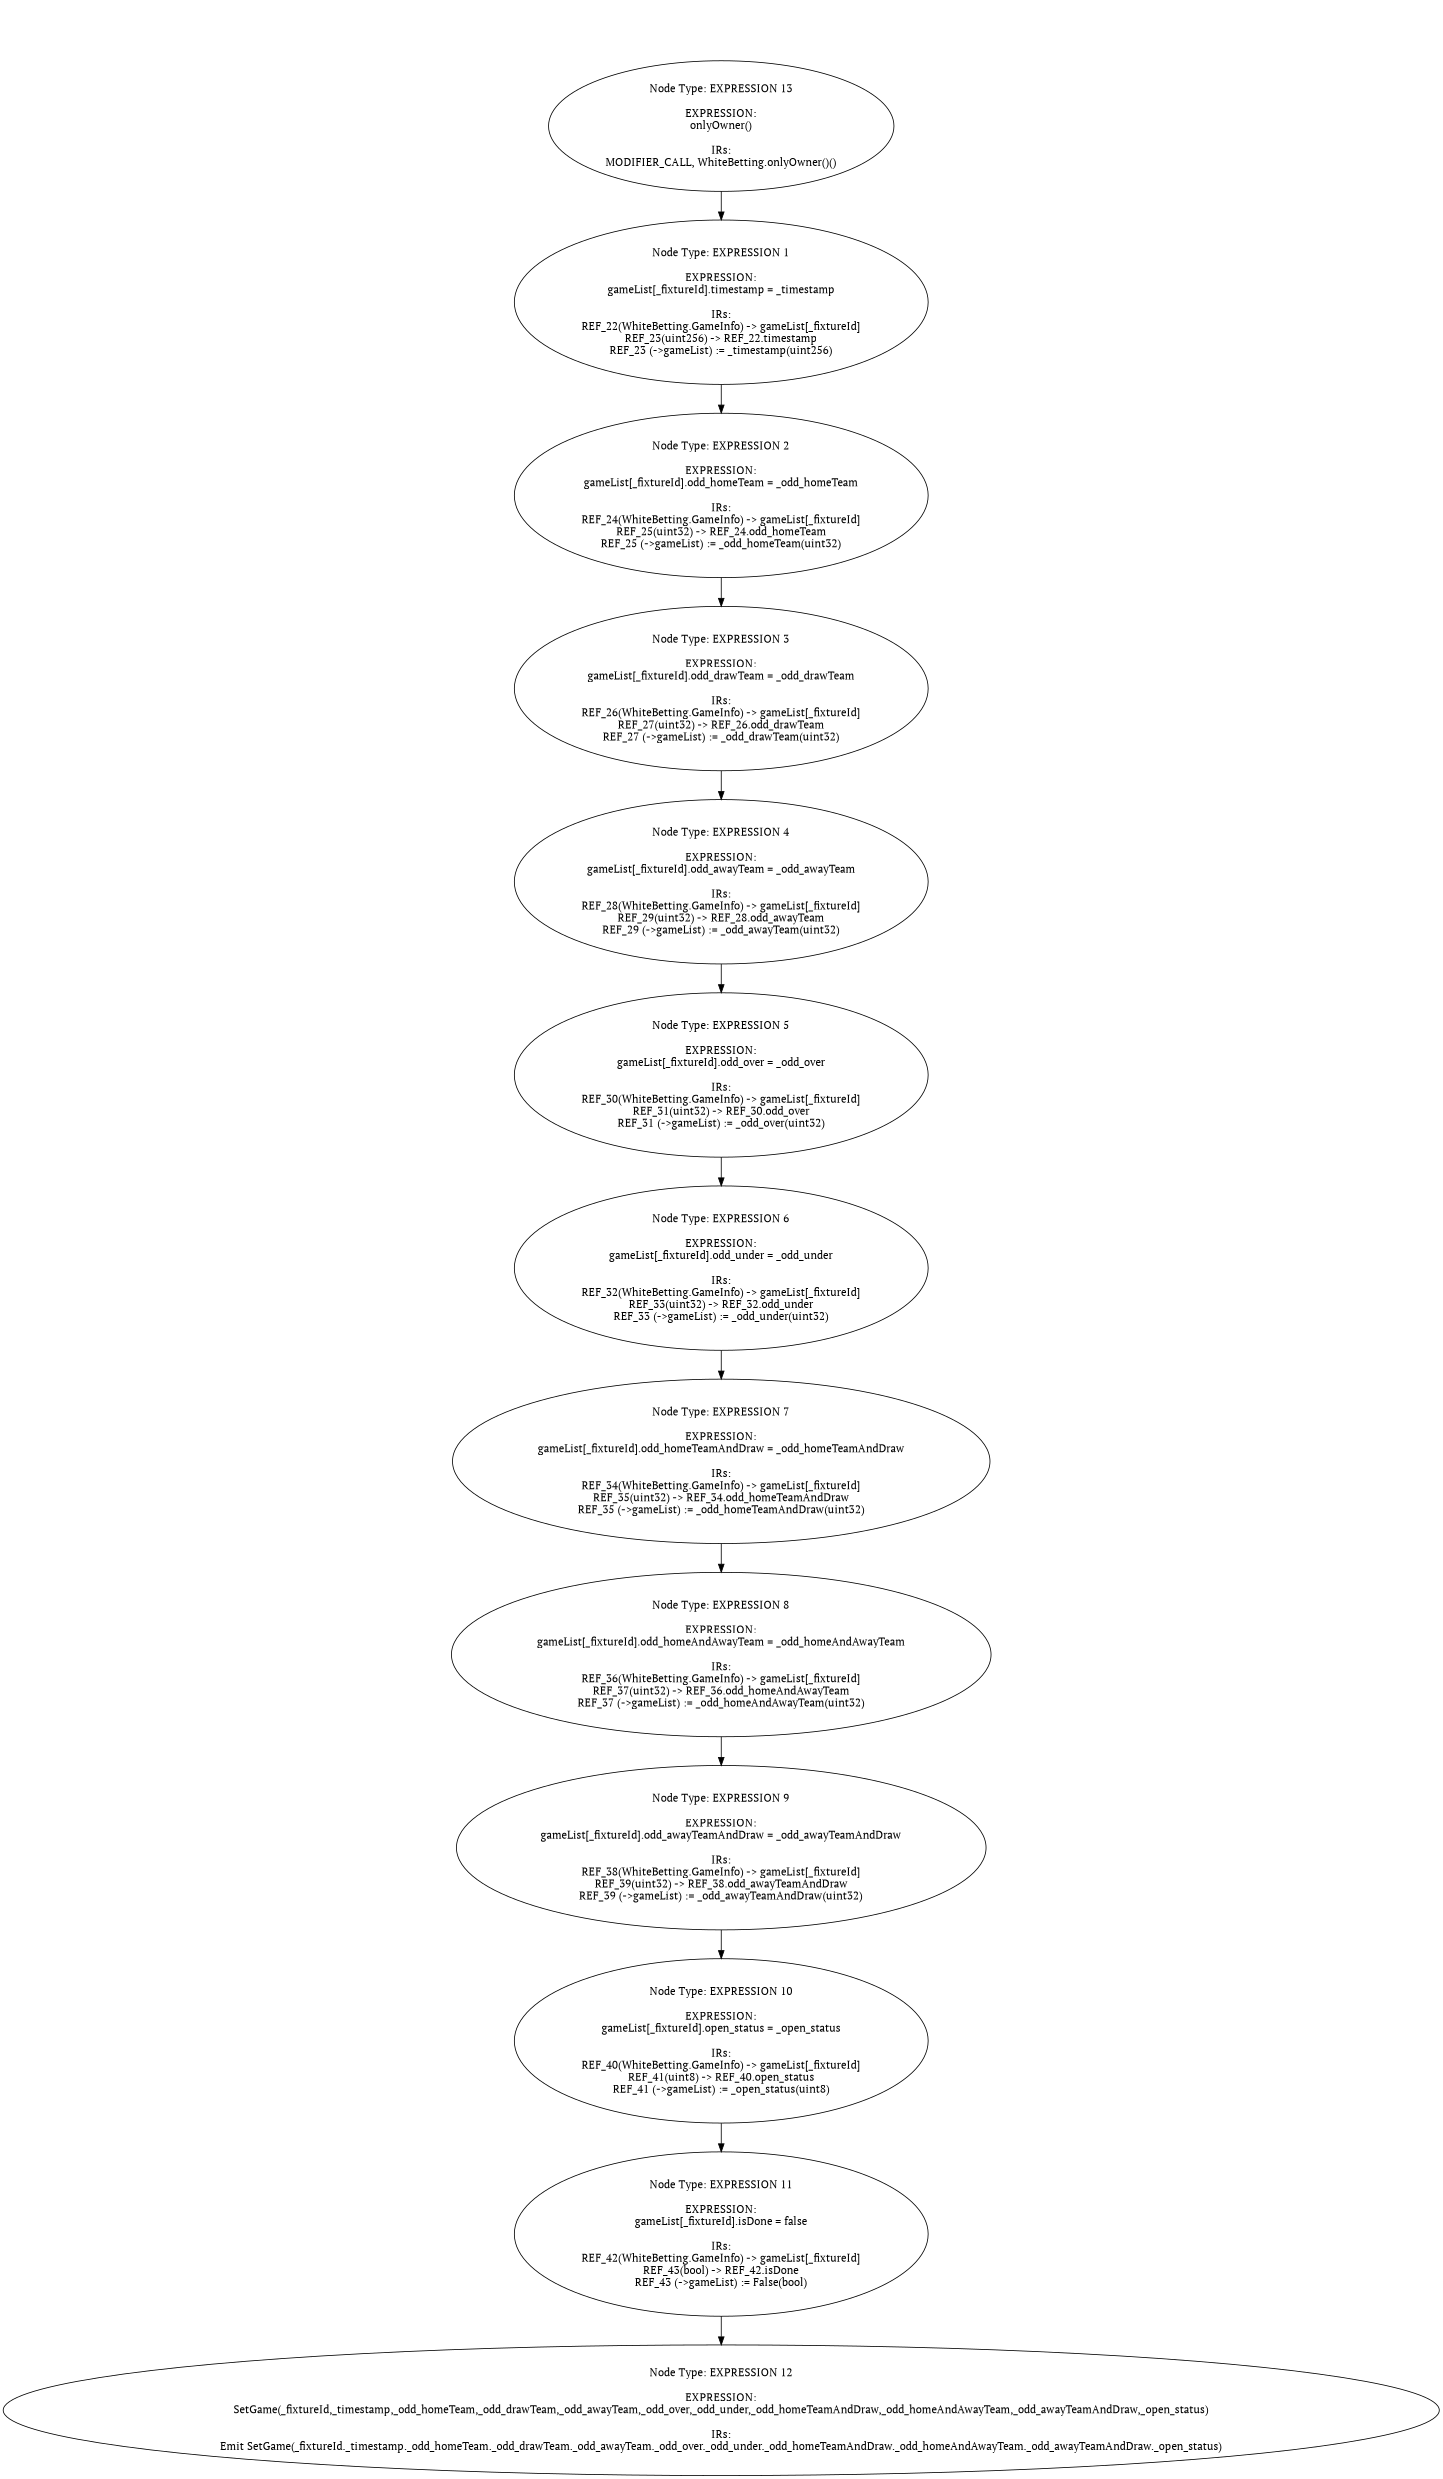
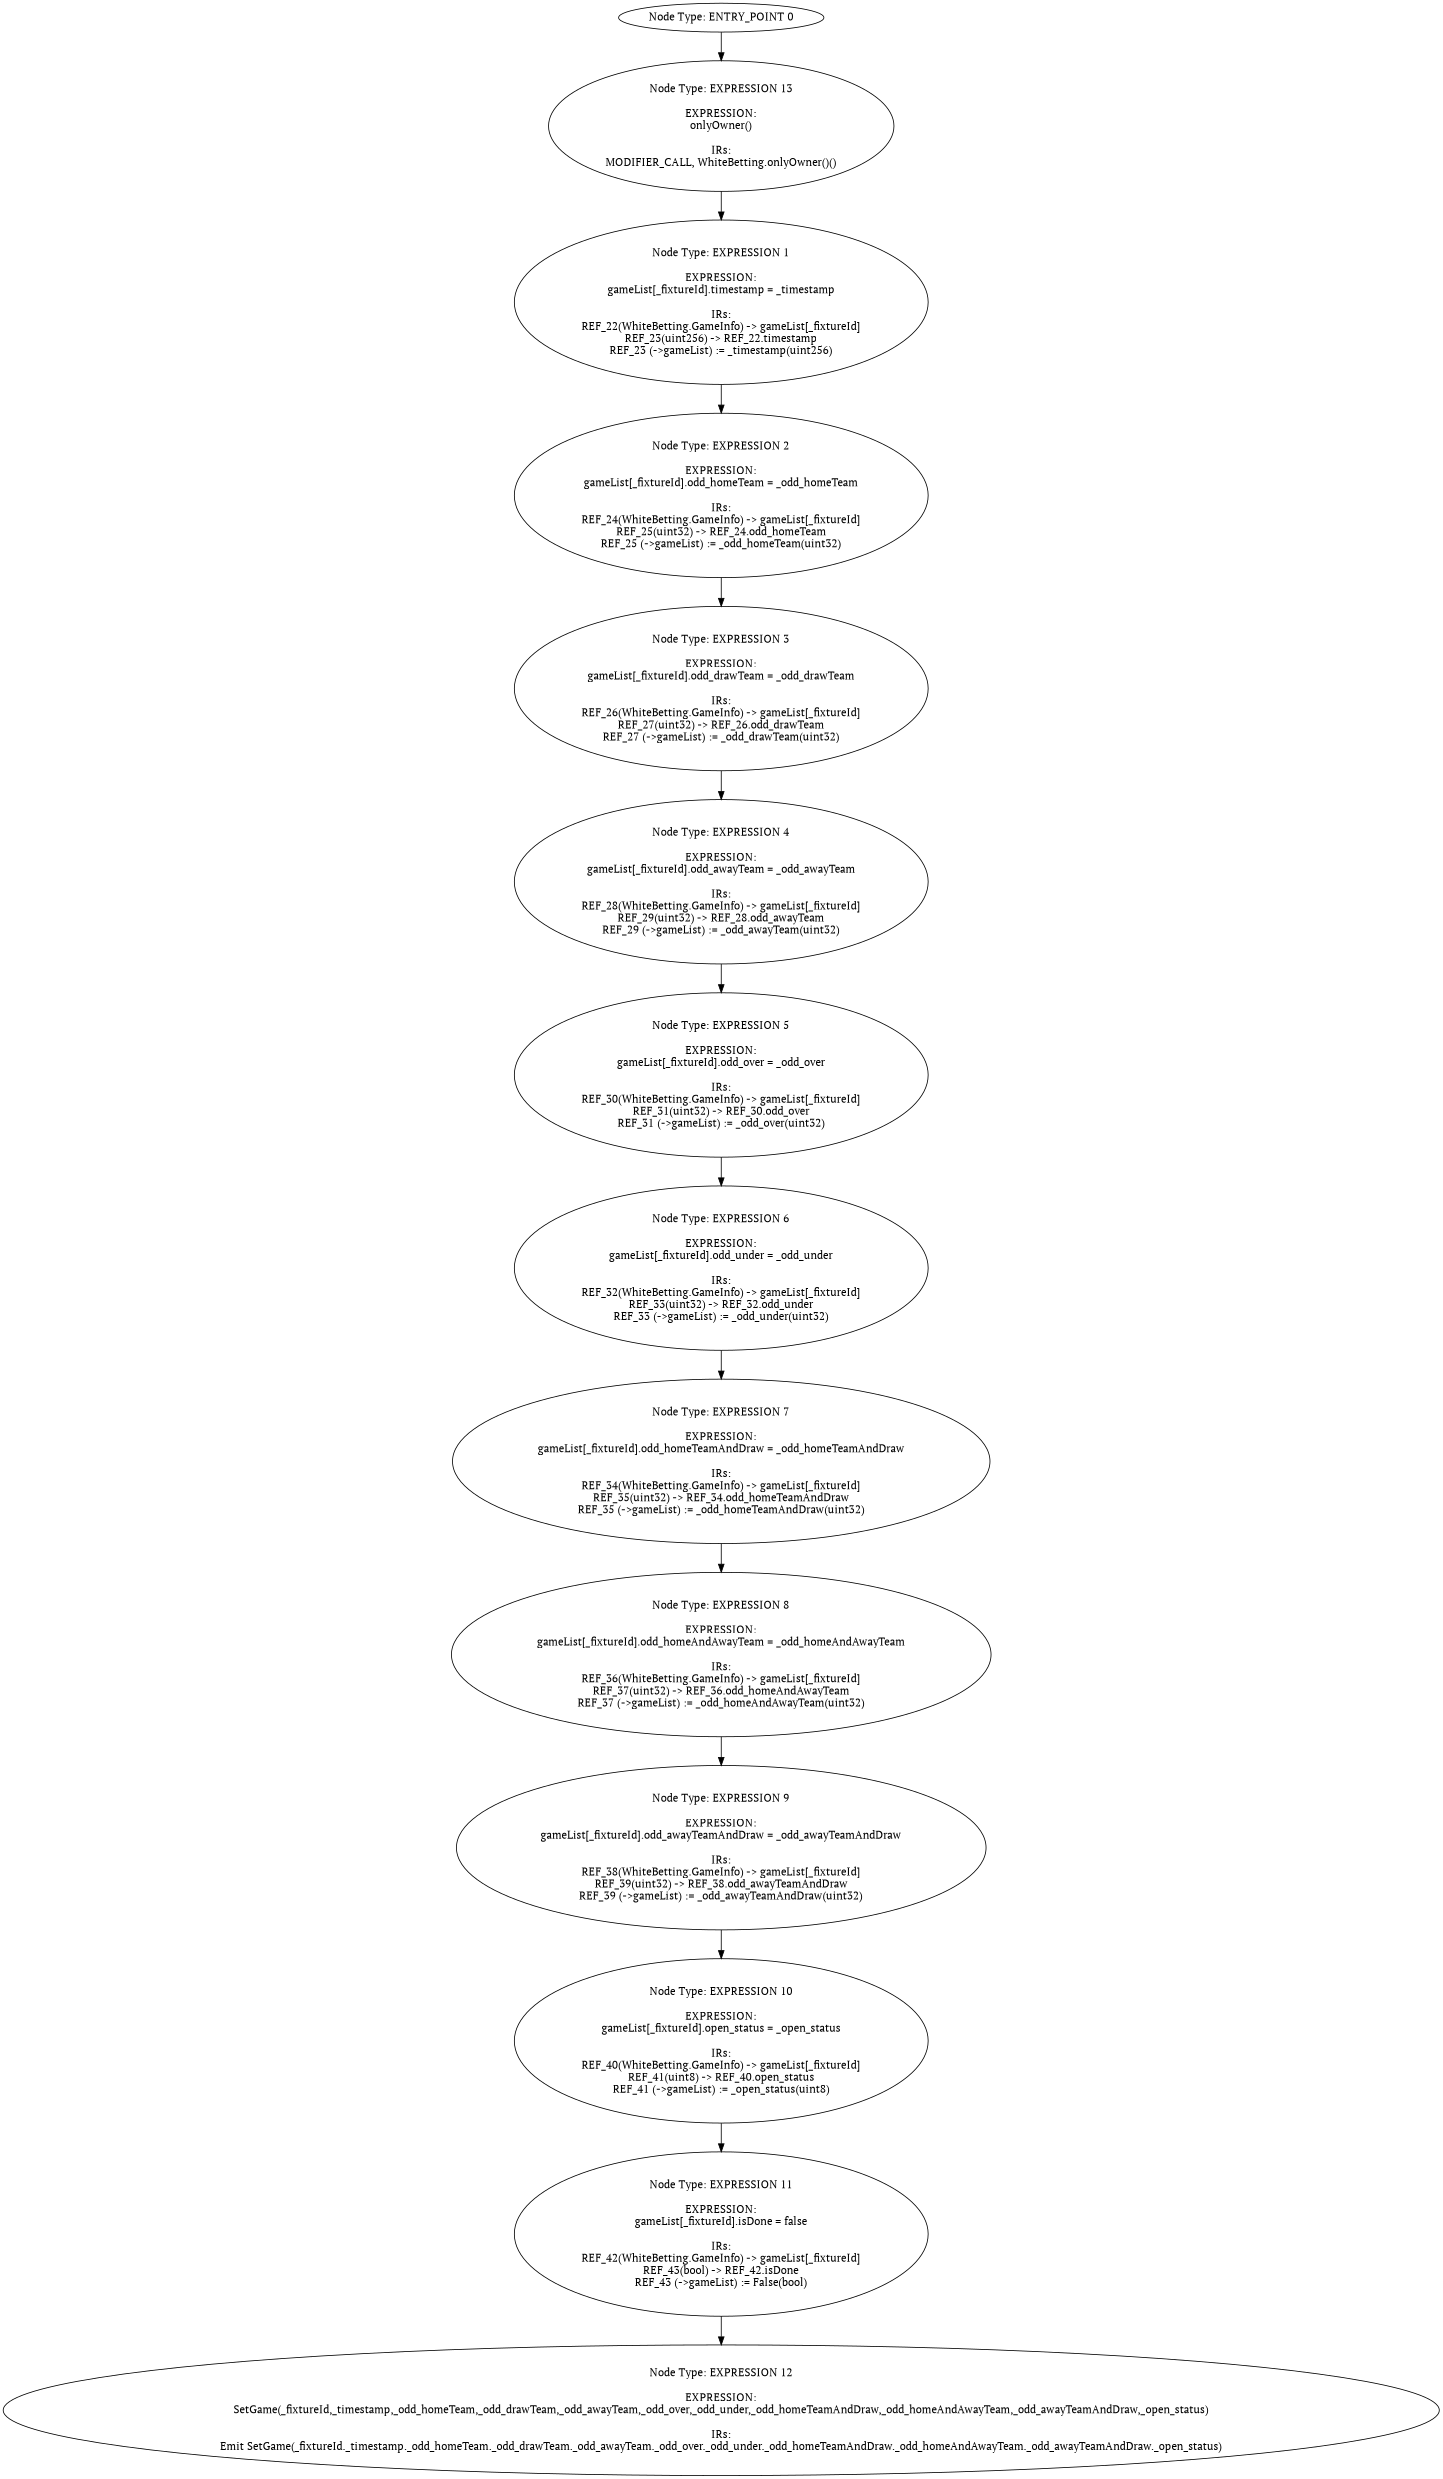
none -> (721, 18)
